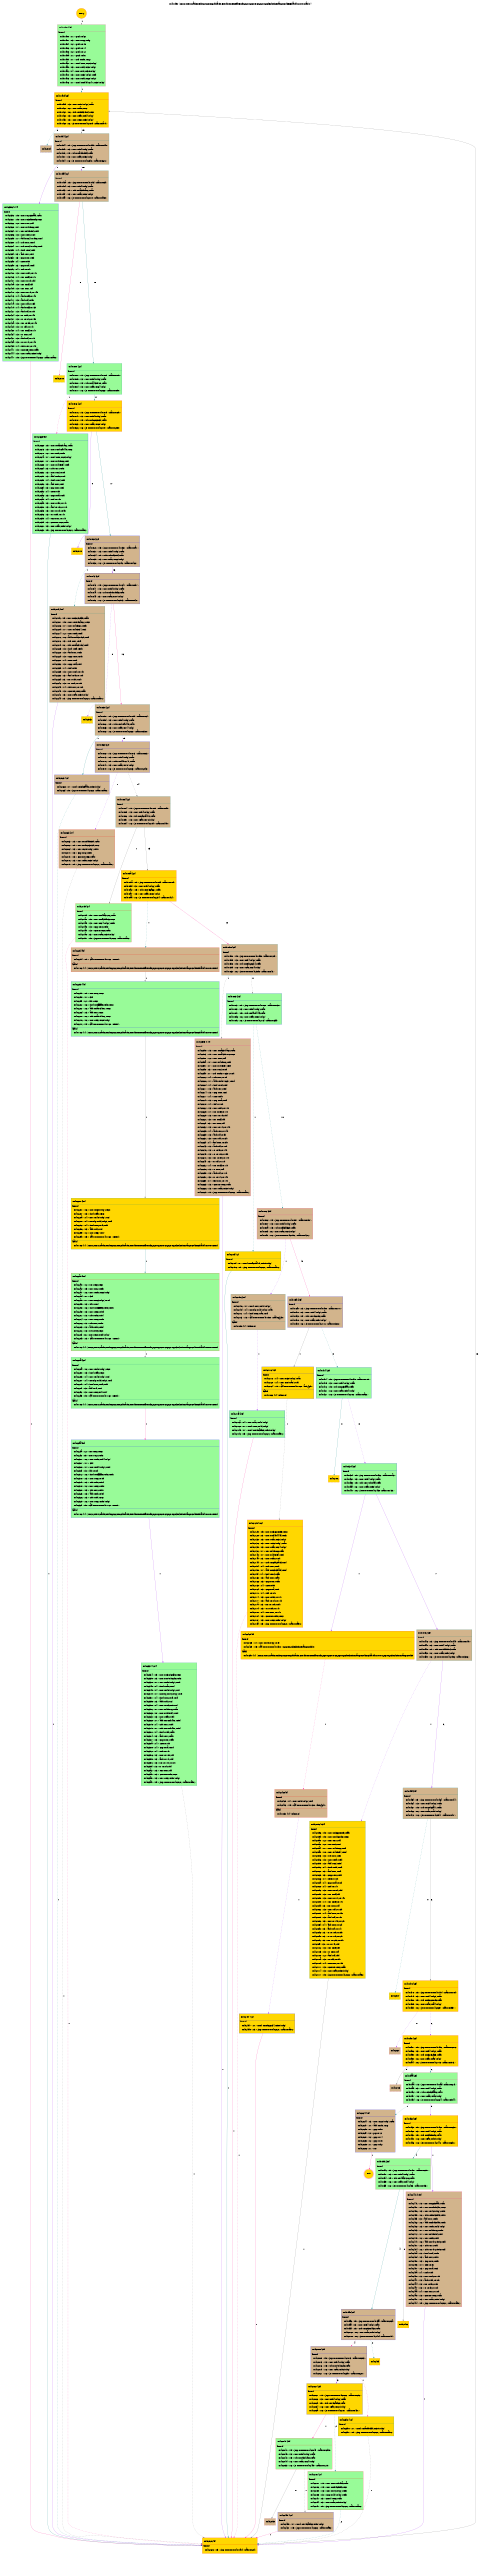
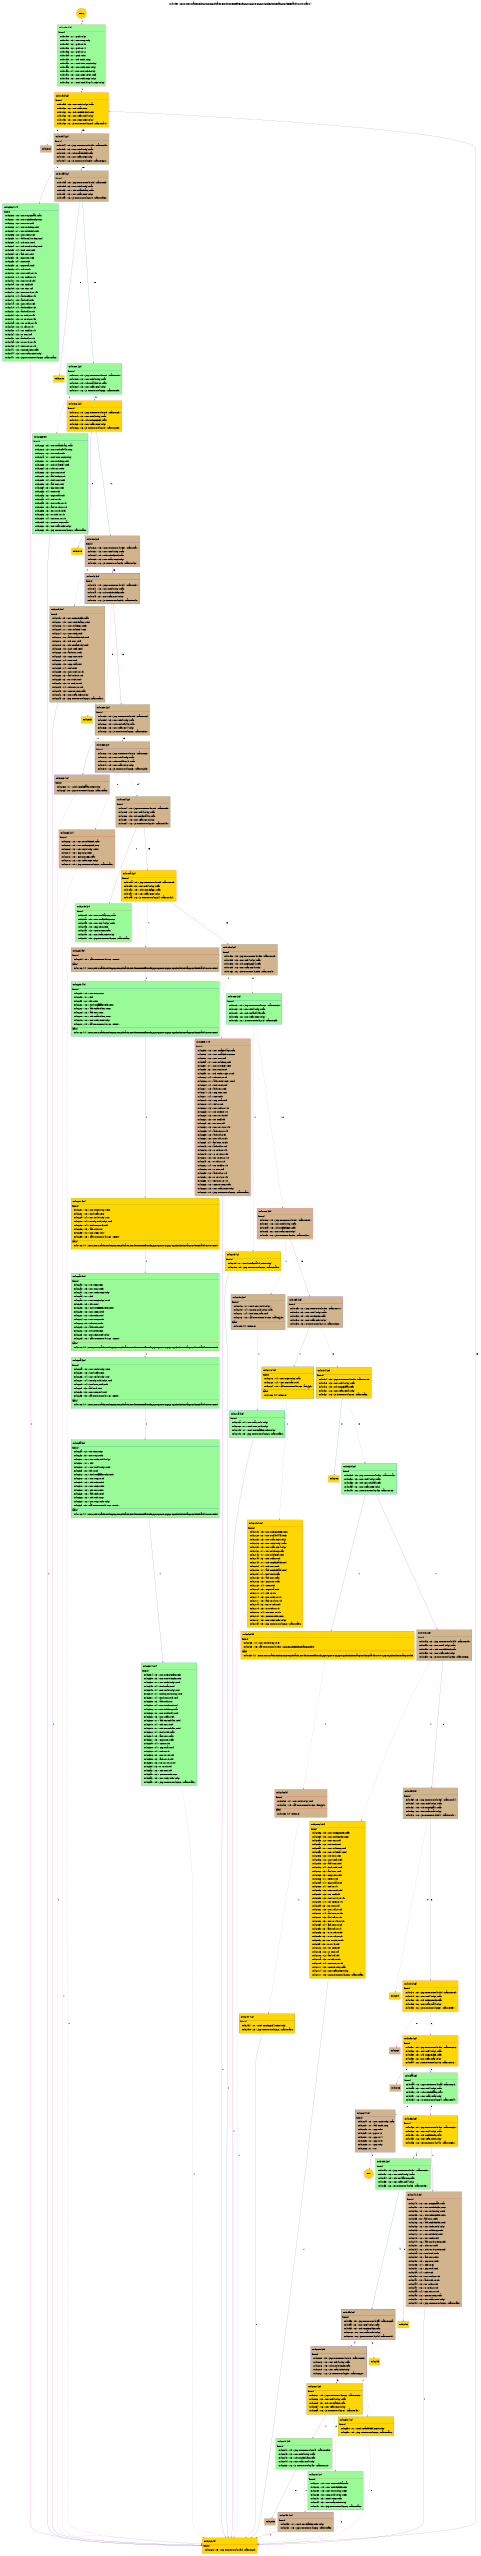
(344, 1383) -> (344, 1383)
